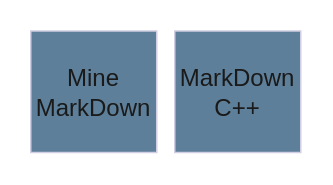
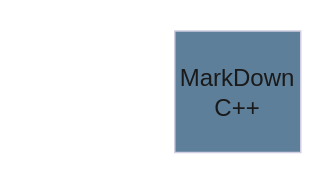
(94, 92) -> none
